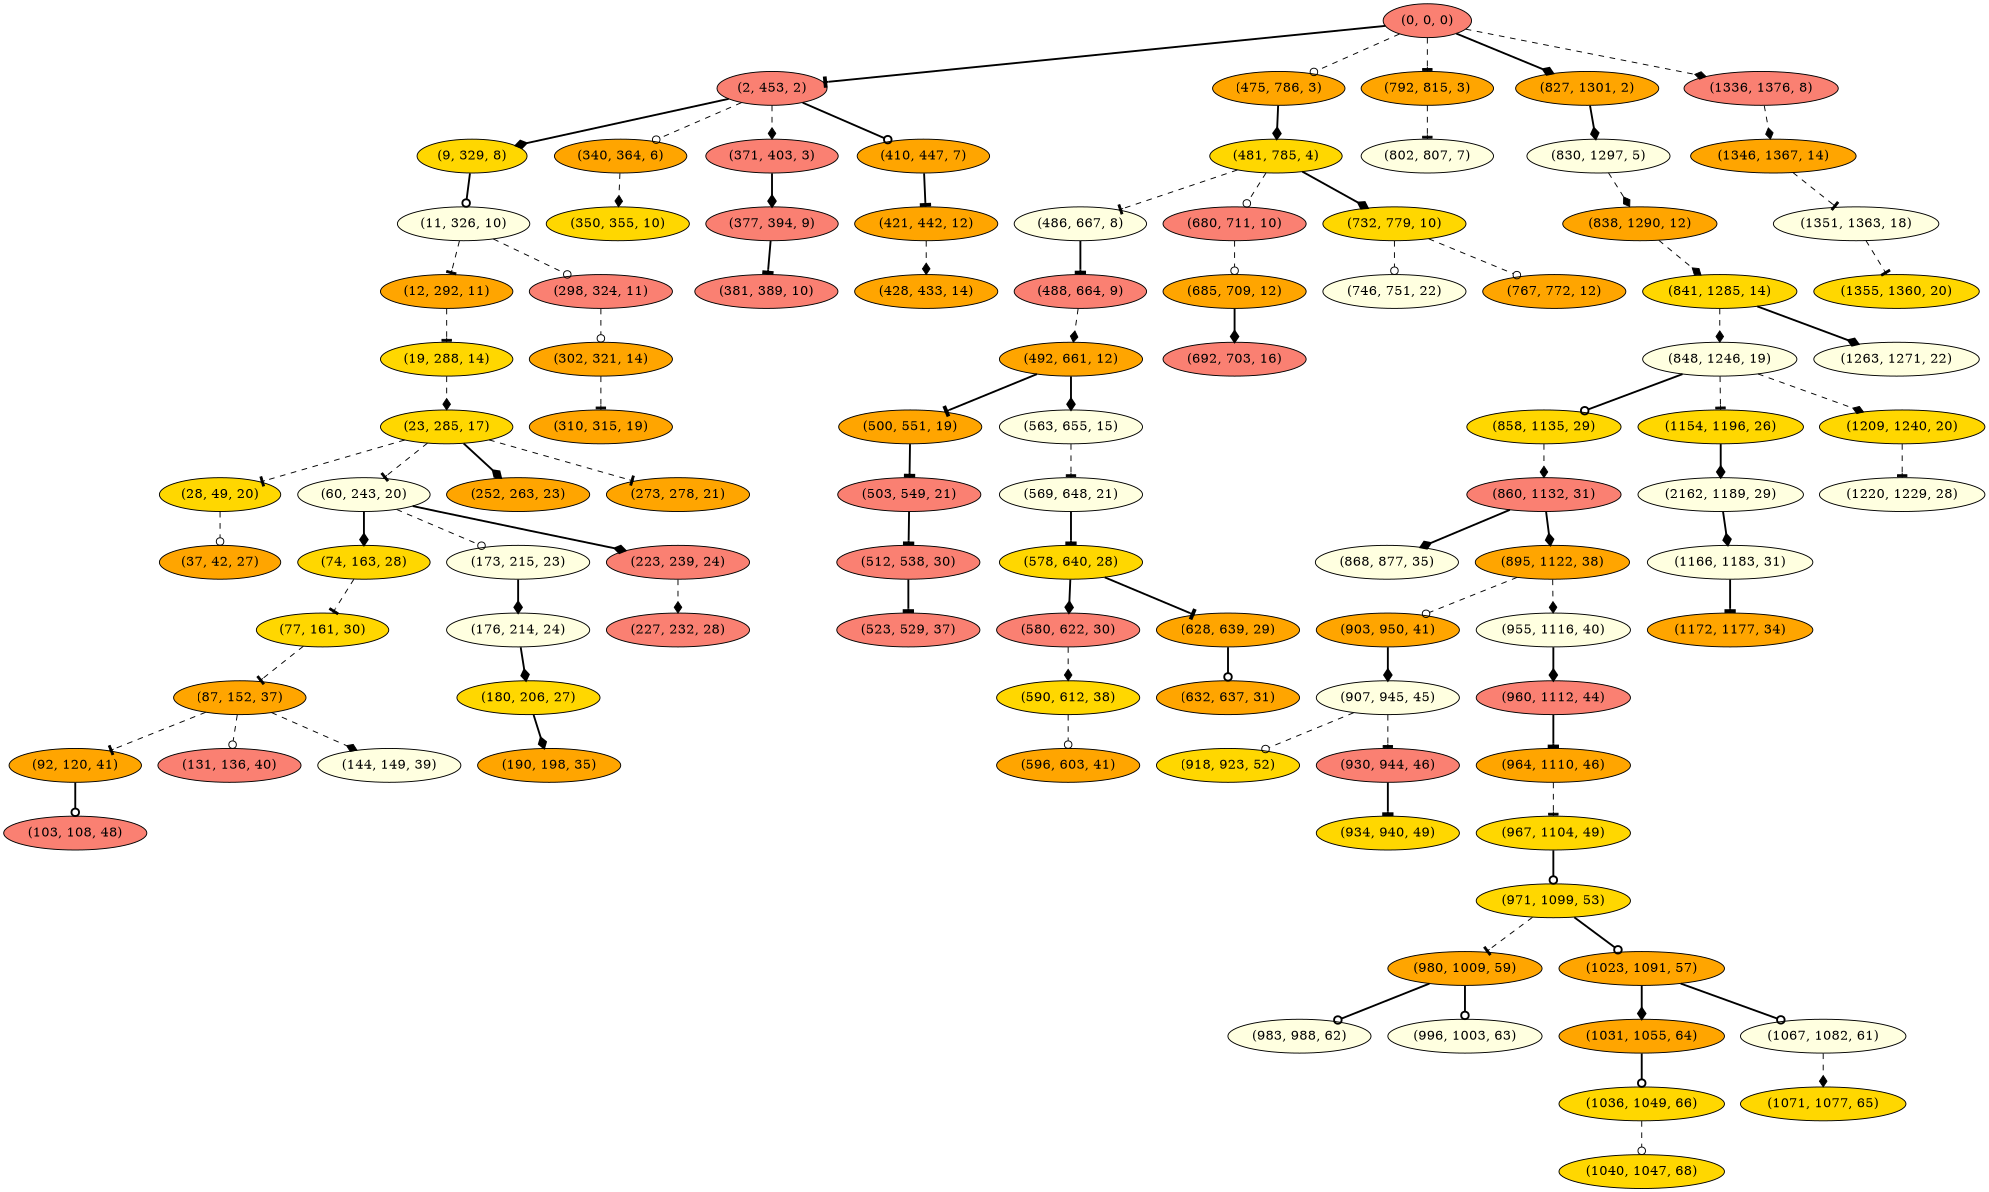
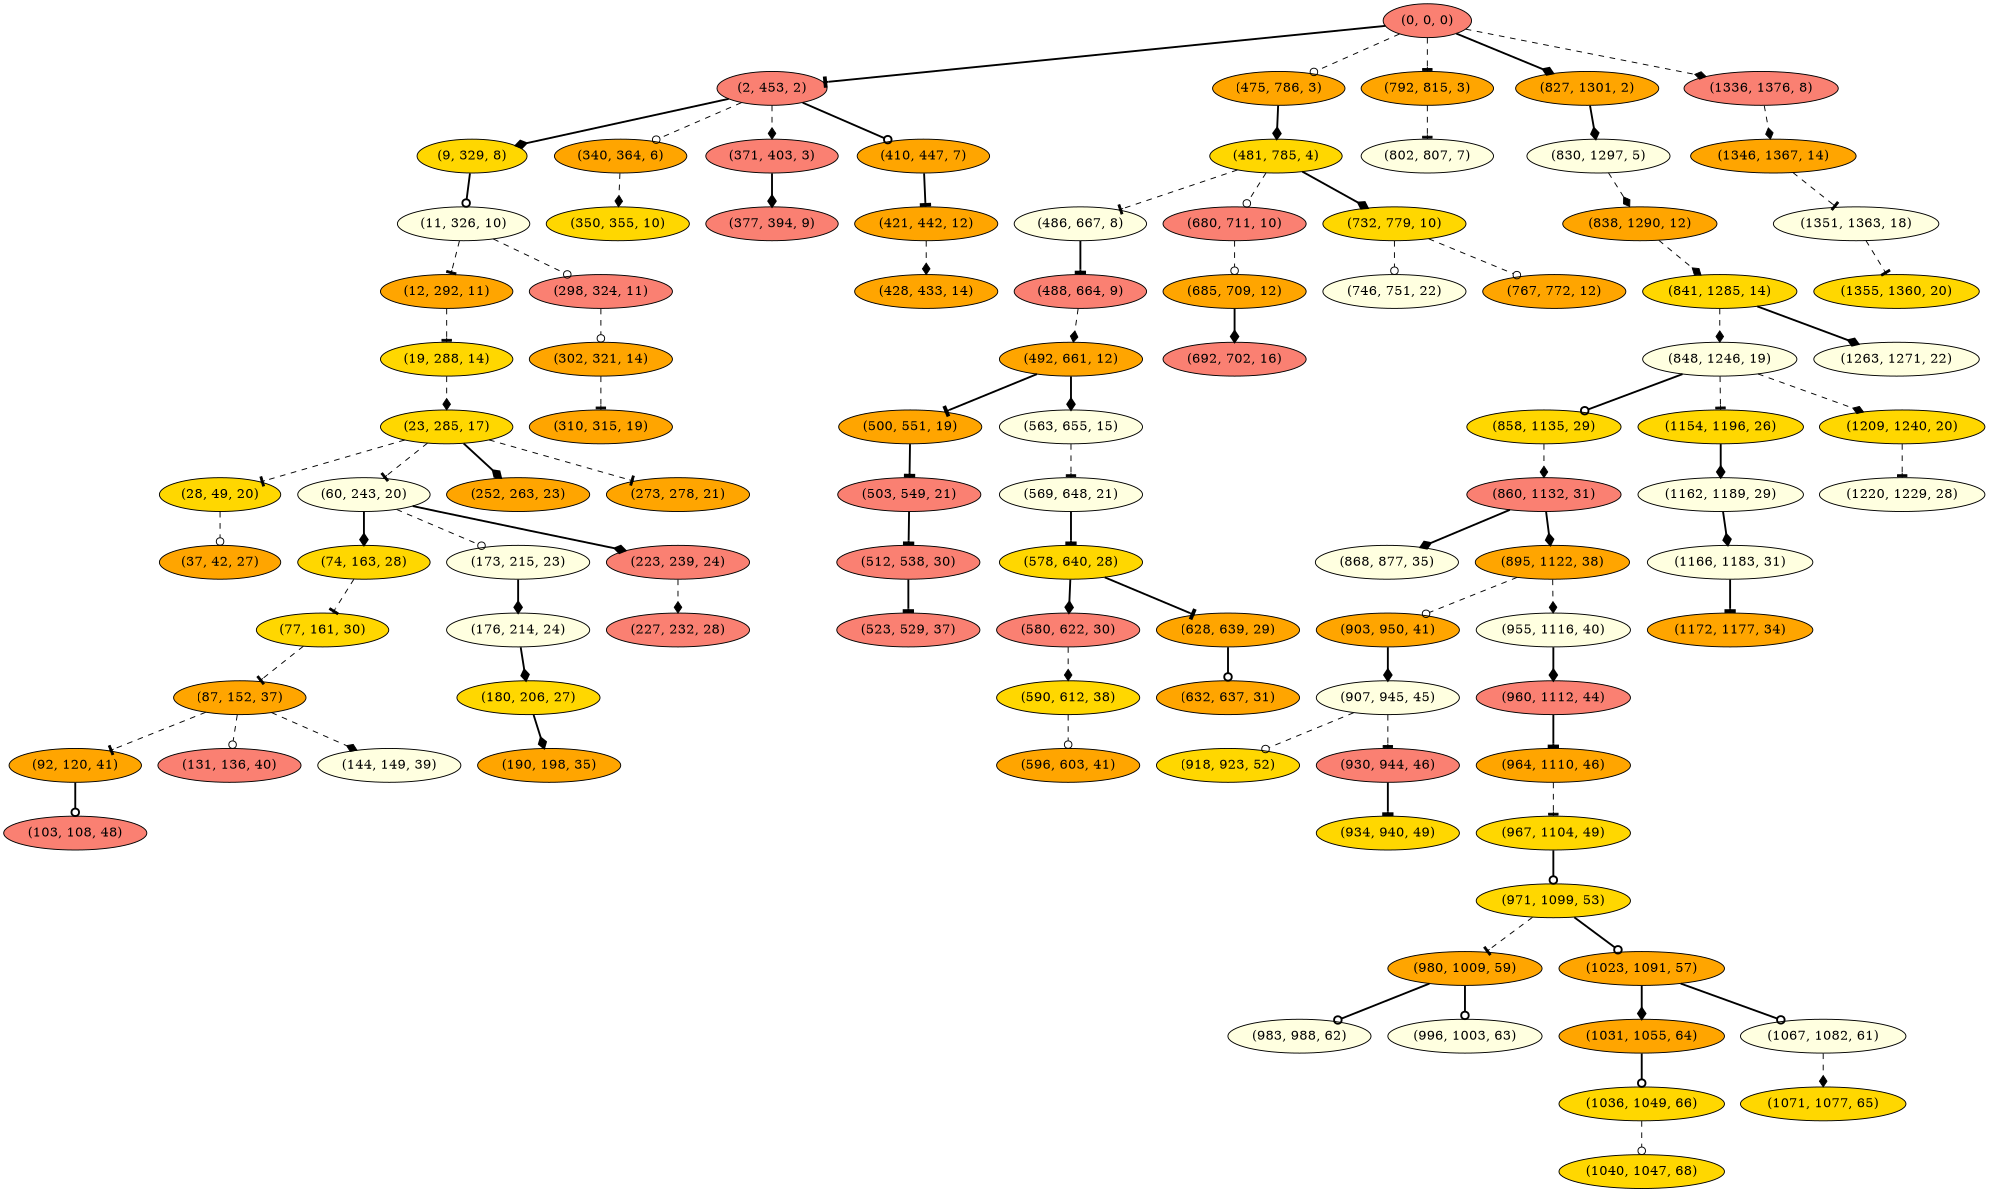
(766, 291) -> none
(1235, 359) -> (1235, 359)
(1721, 495) -> (1721, 495)
